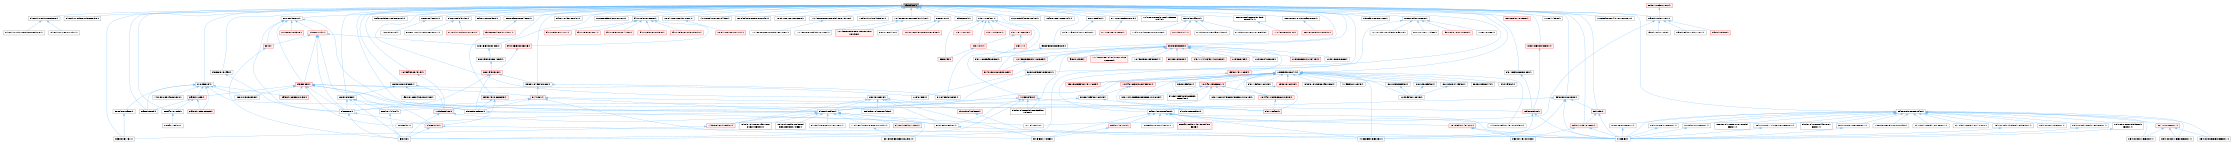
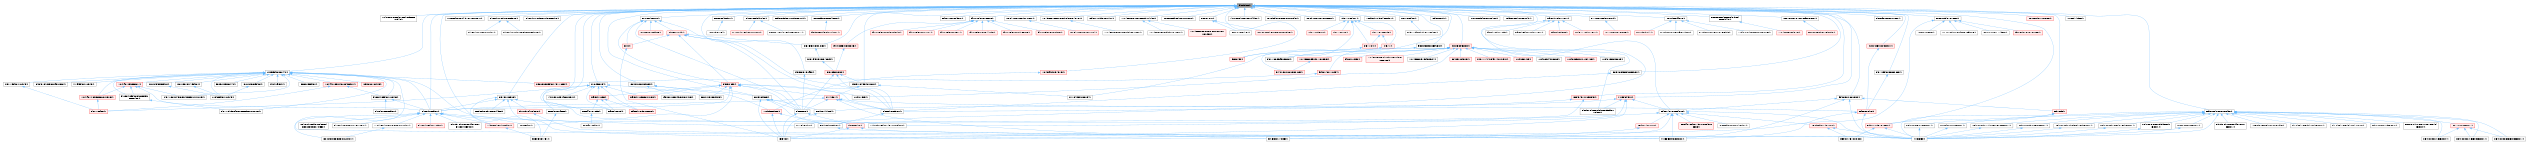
(1659, 13) -> (1574, 26)
none -> (1017, 33)
(1177, 91) -> (197, 106)
